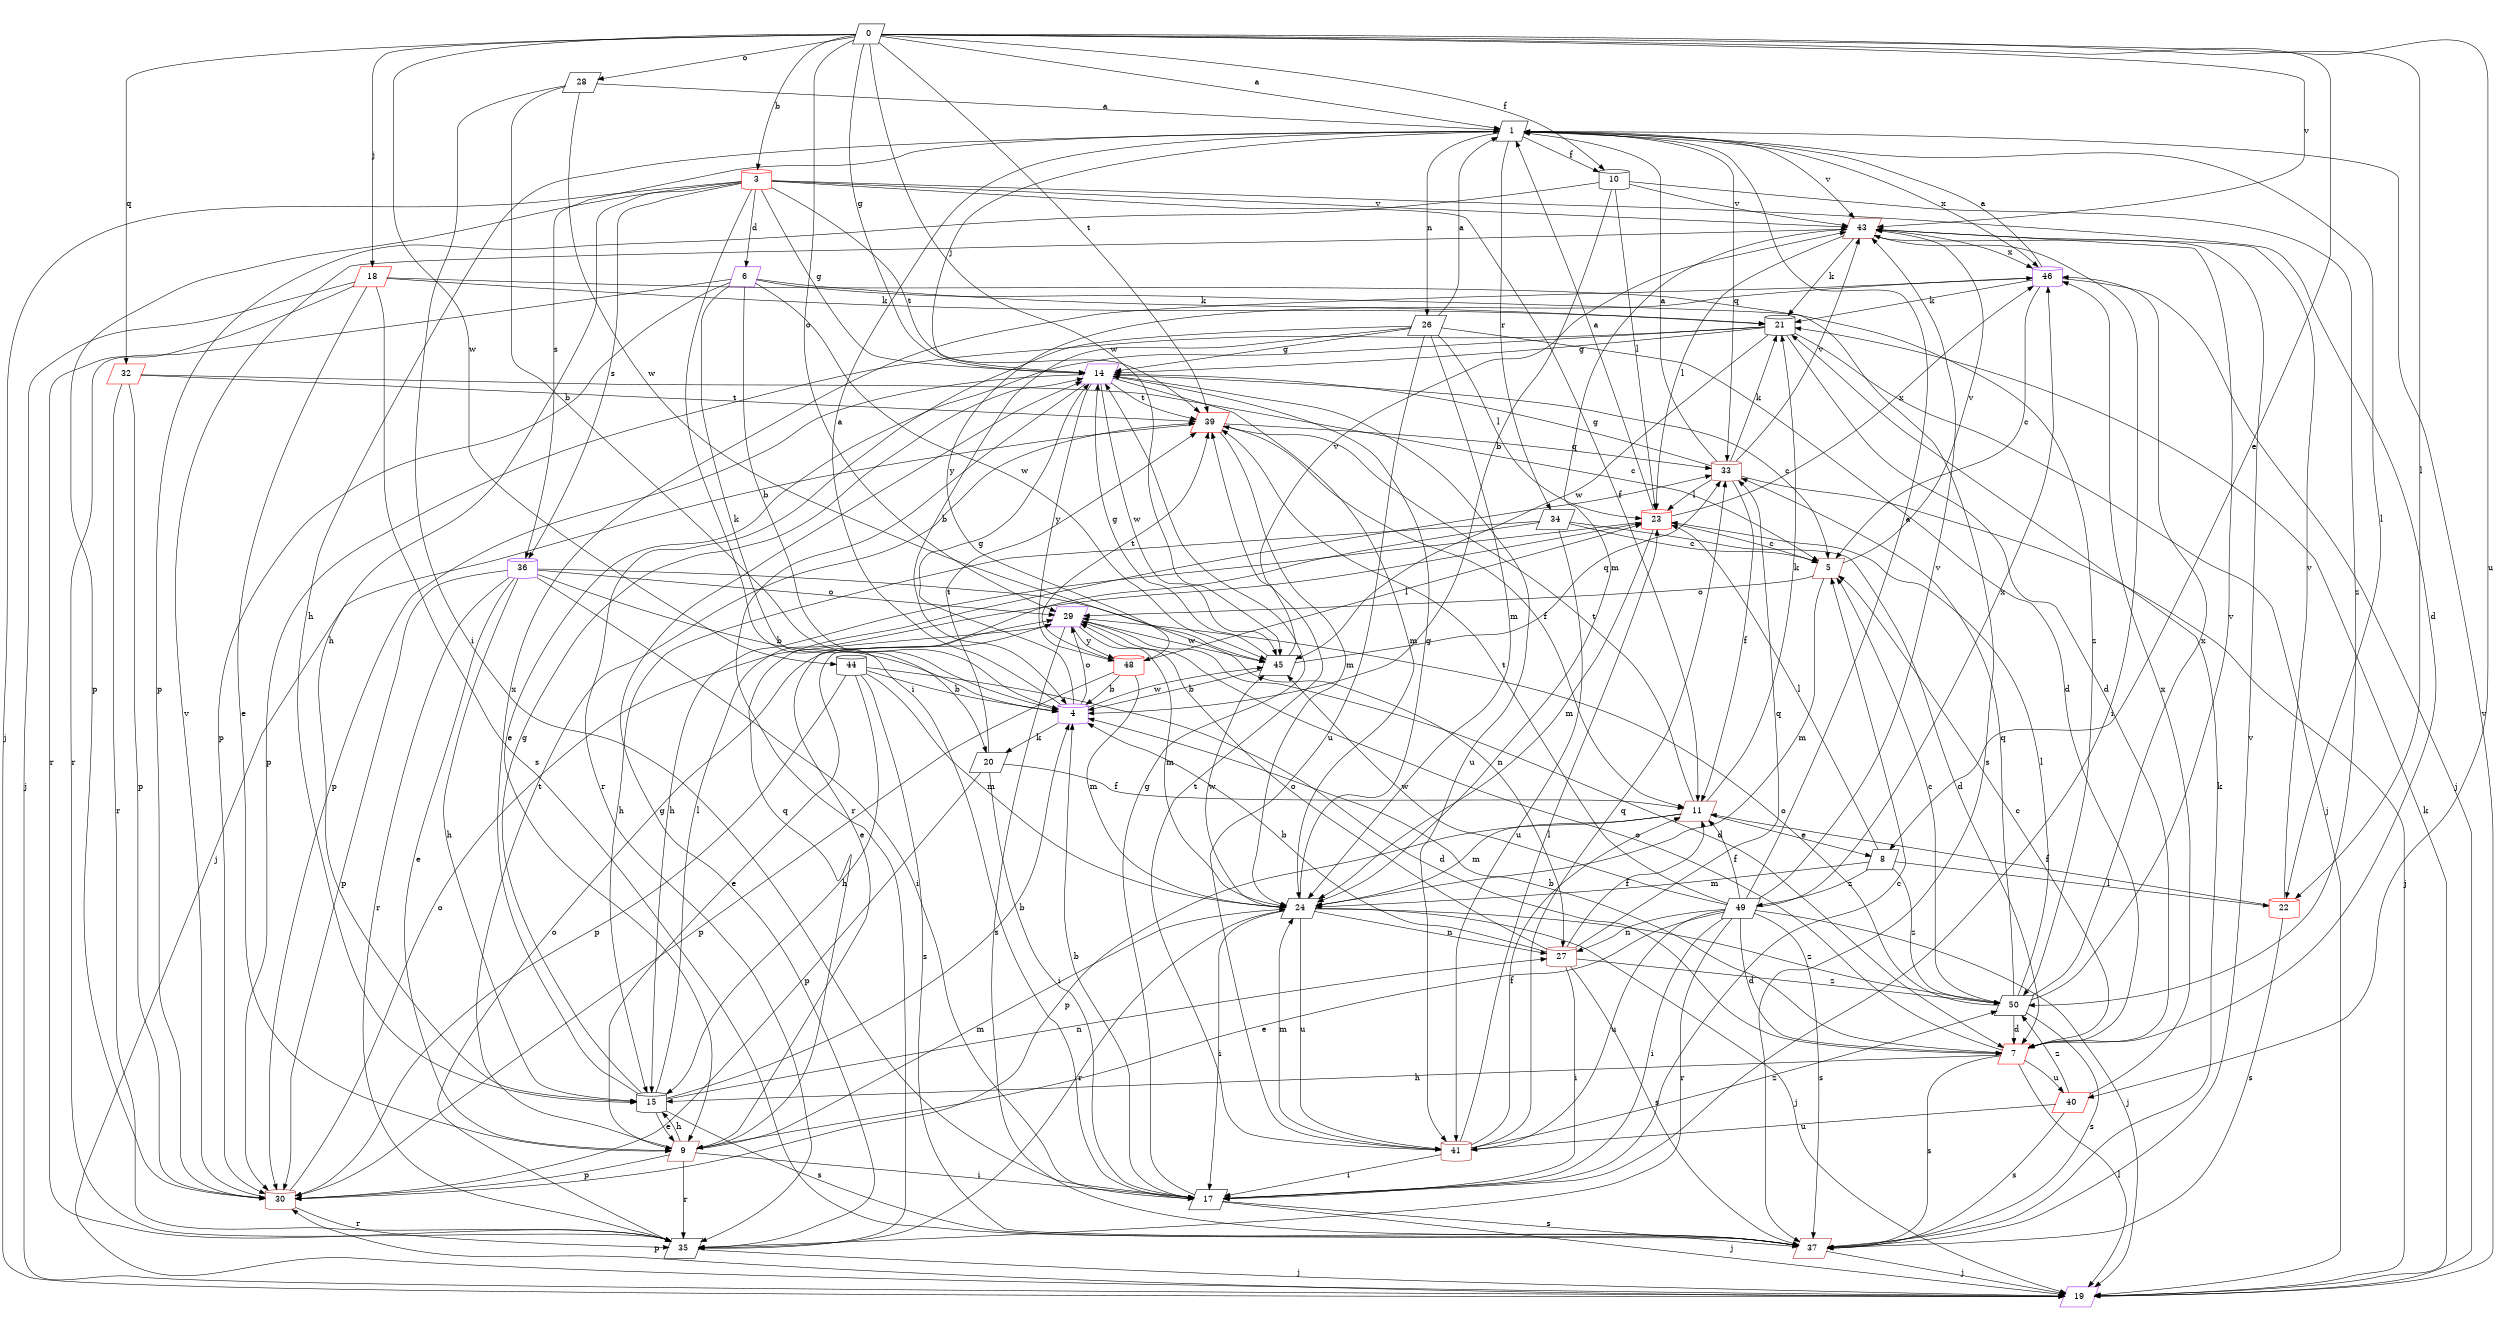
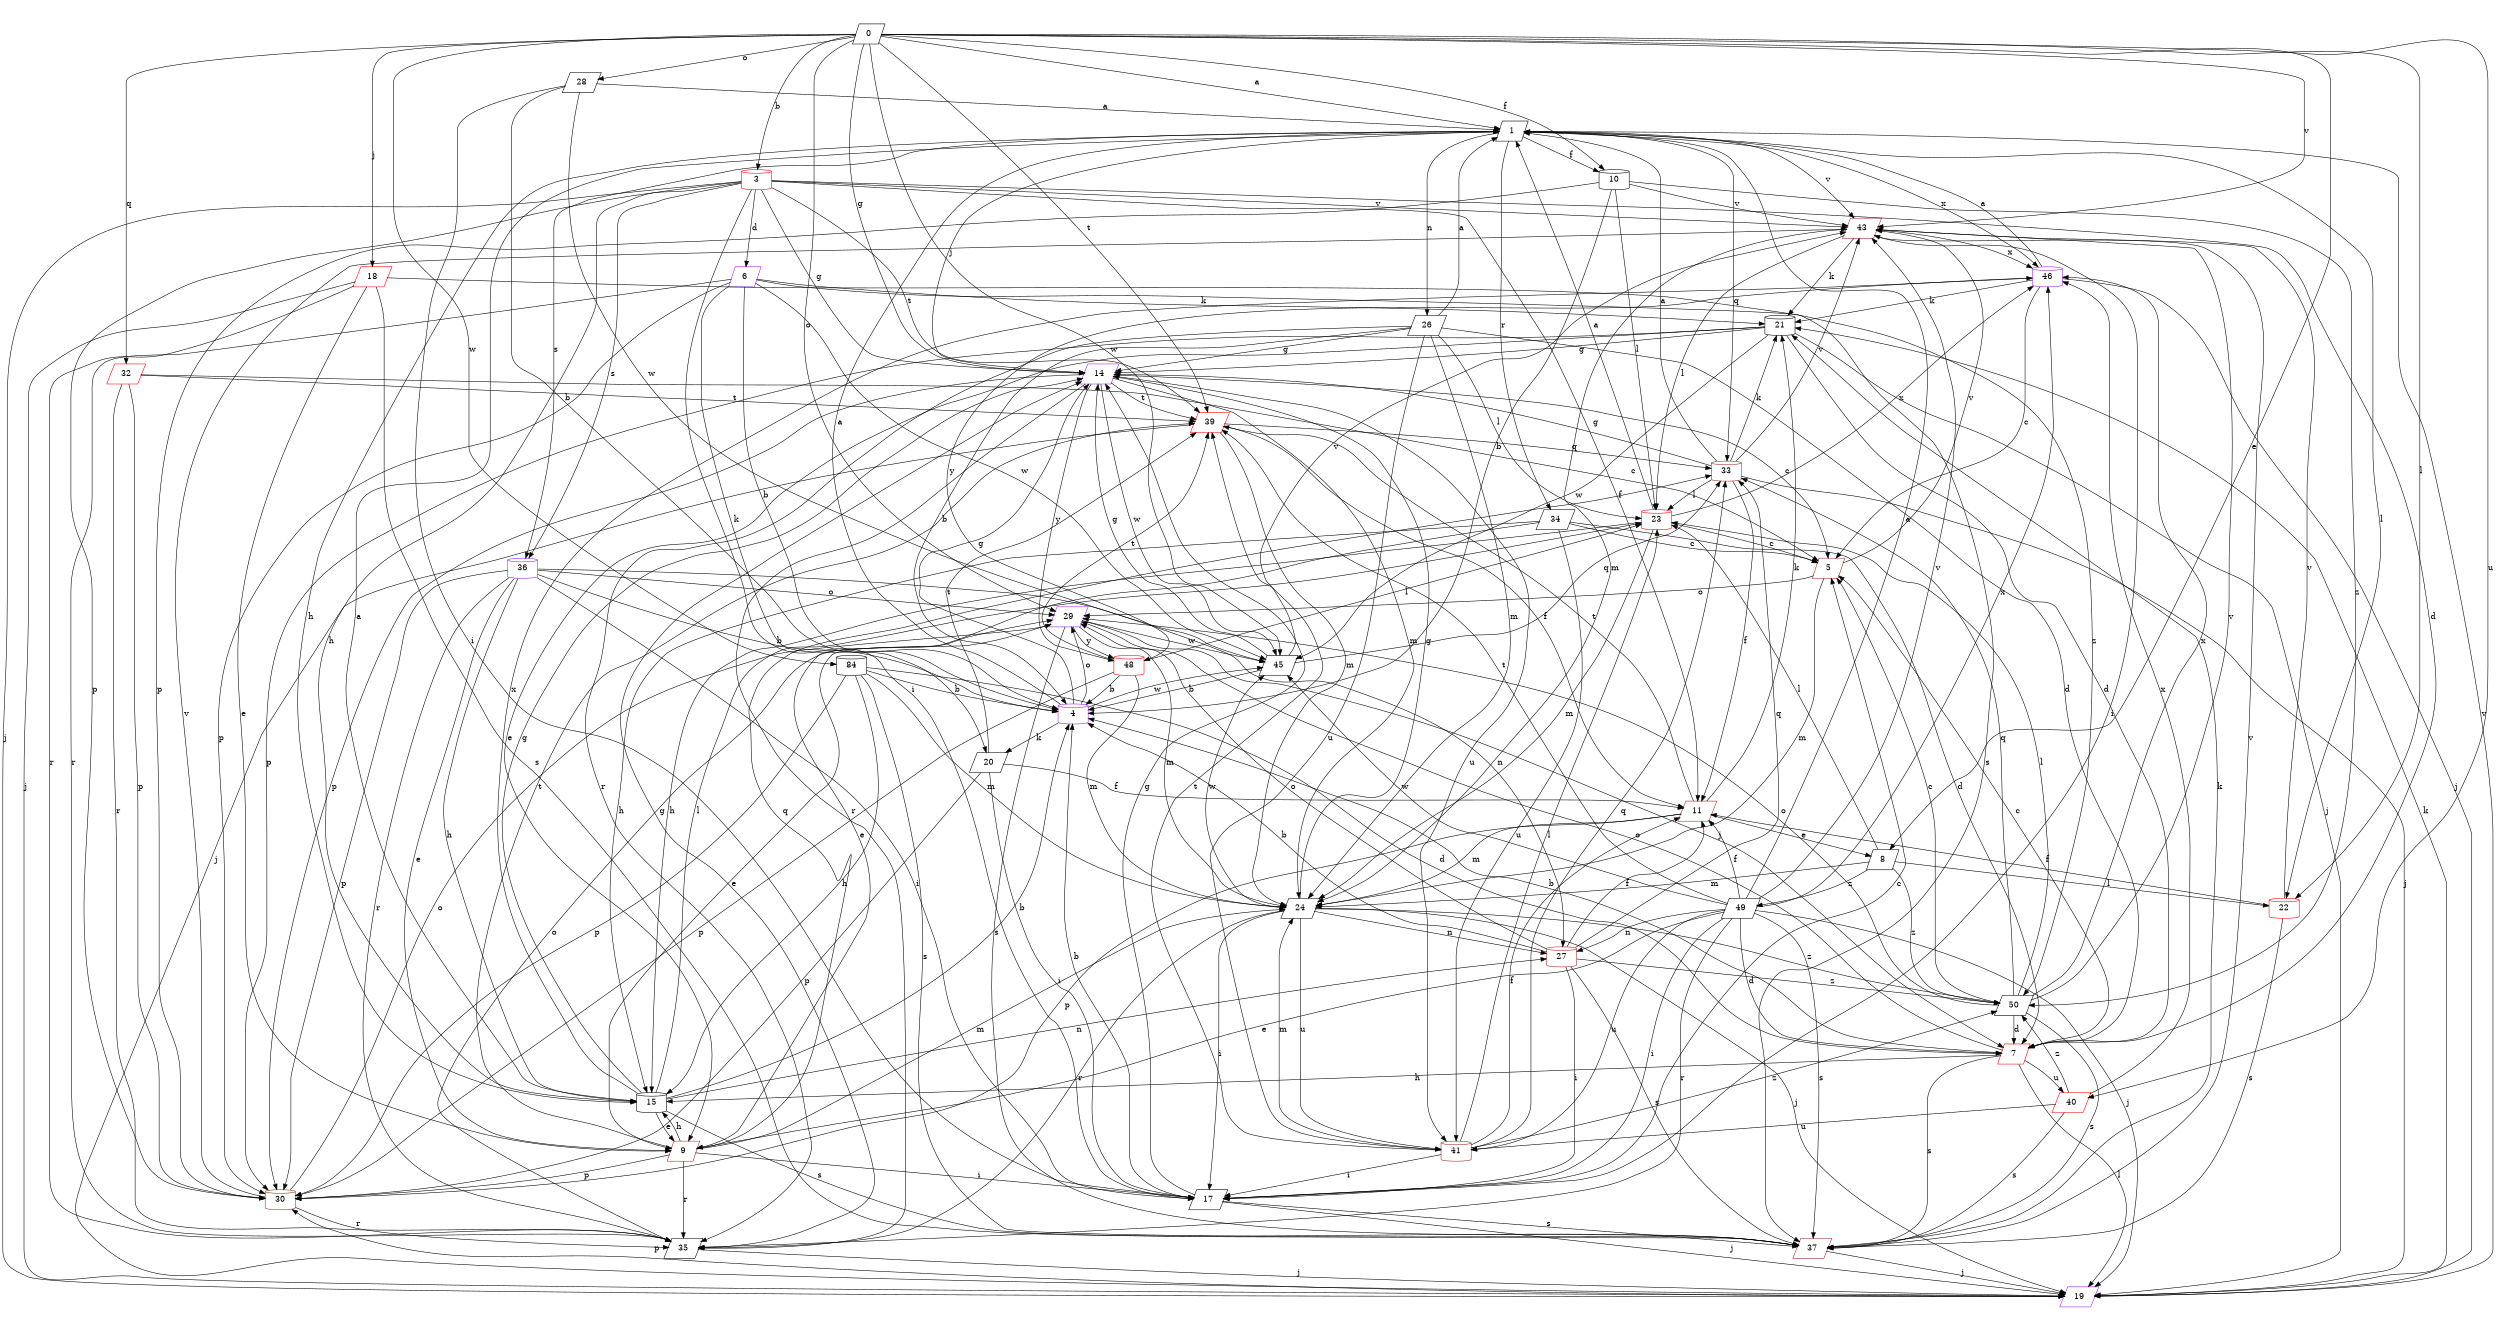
(1072, 310) -> none
none -> (490, 336)
(851, 665) -> (851, 665)
(1720, 835) -> (1720, 835)
